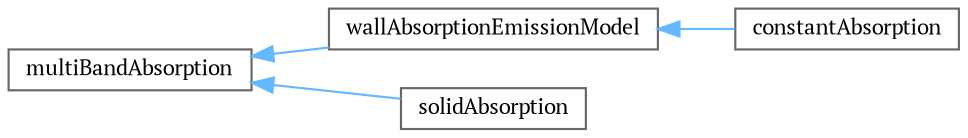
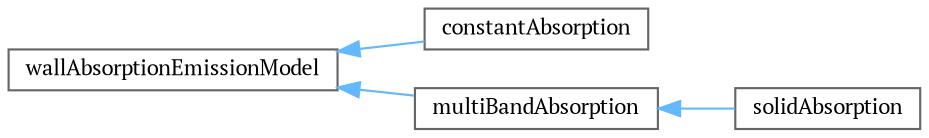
(301, 51) -> (387, 93)
